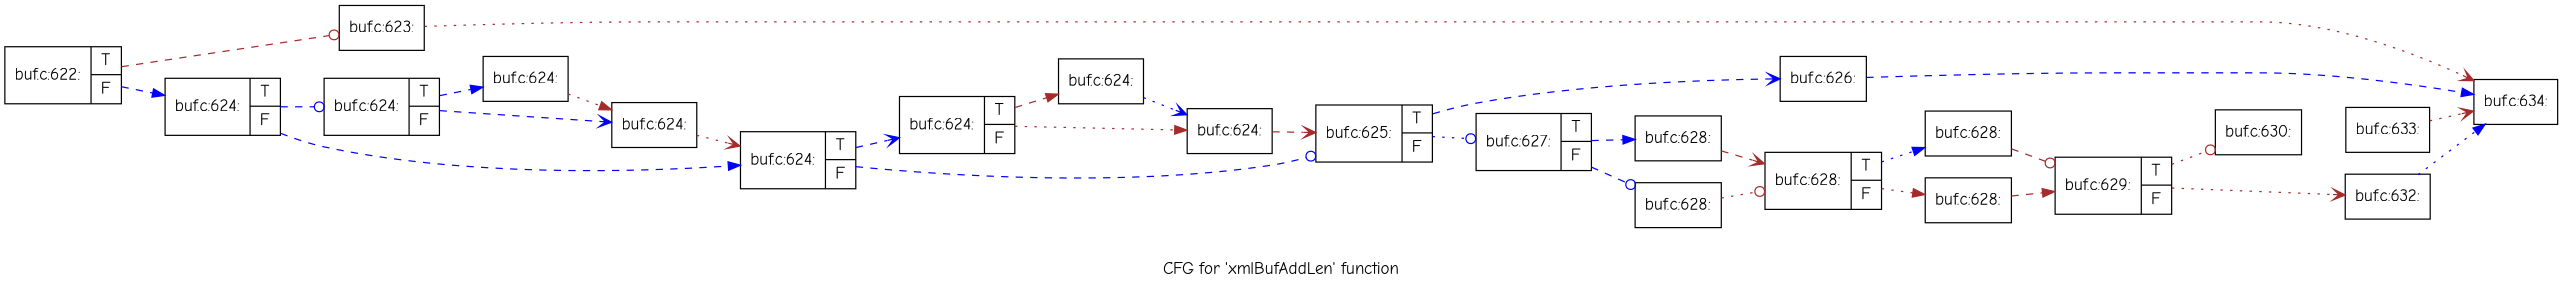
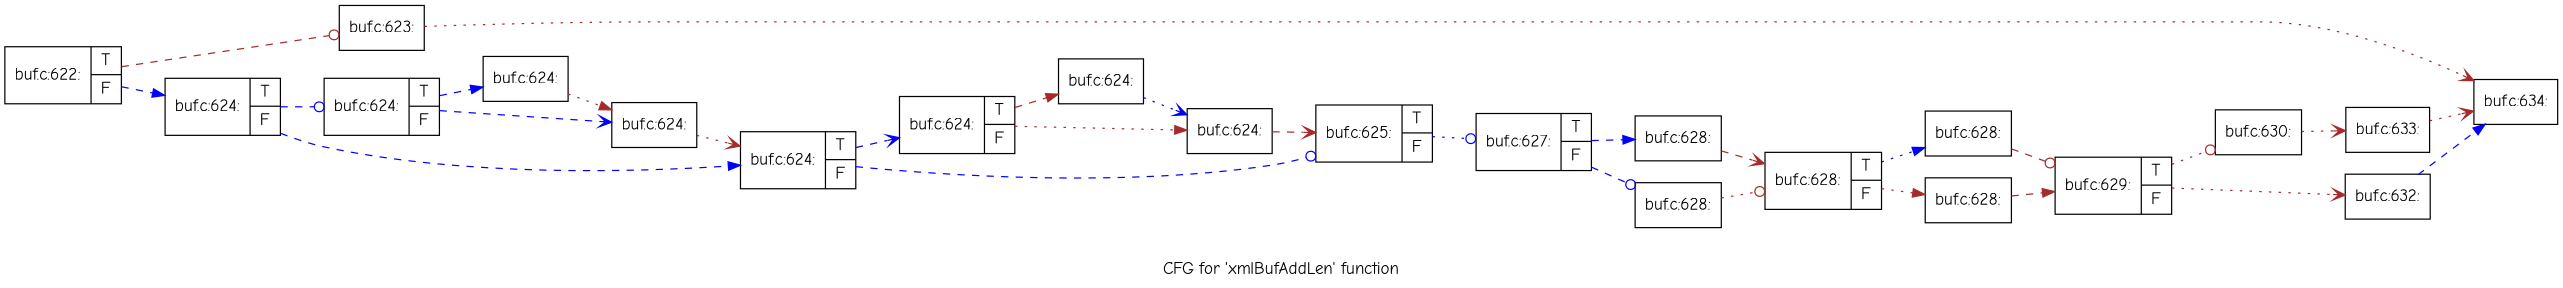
(1823, 79) -> none
none -> (2317, 131)
(2447, 153) -> (2447, 153)
